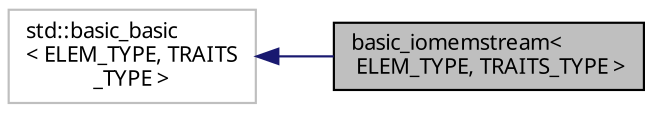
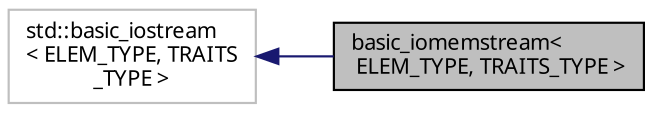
(132, 56) -> (132, 56)
